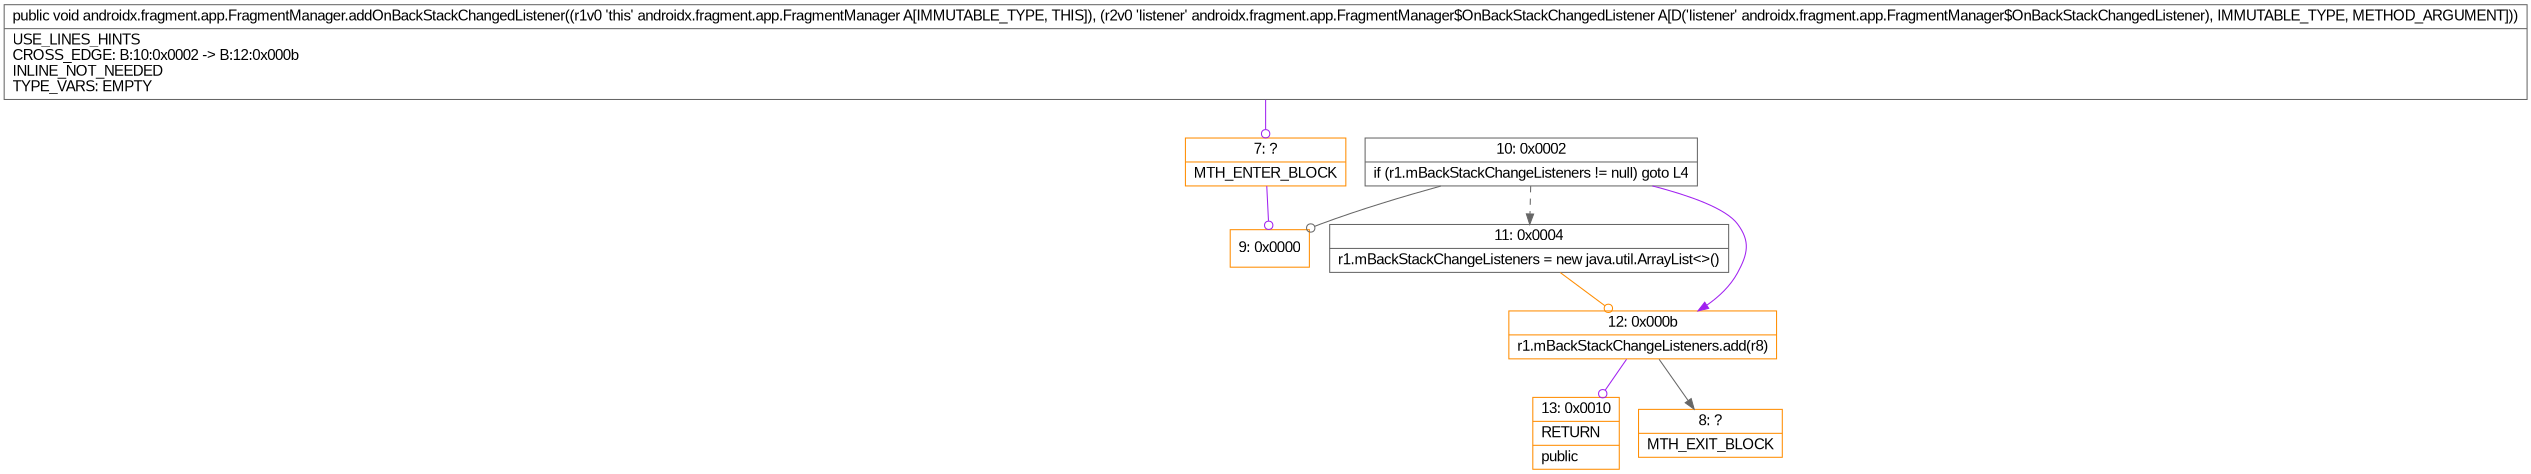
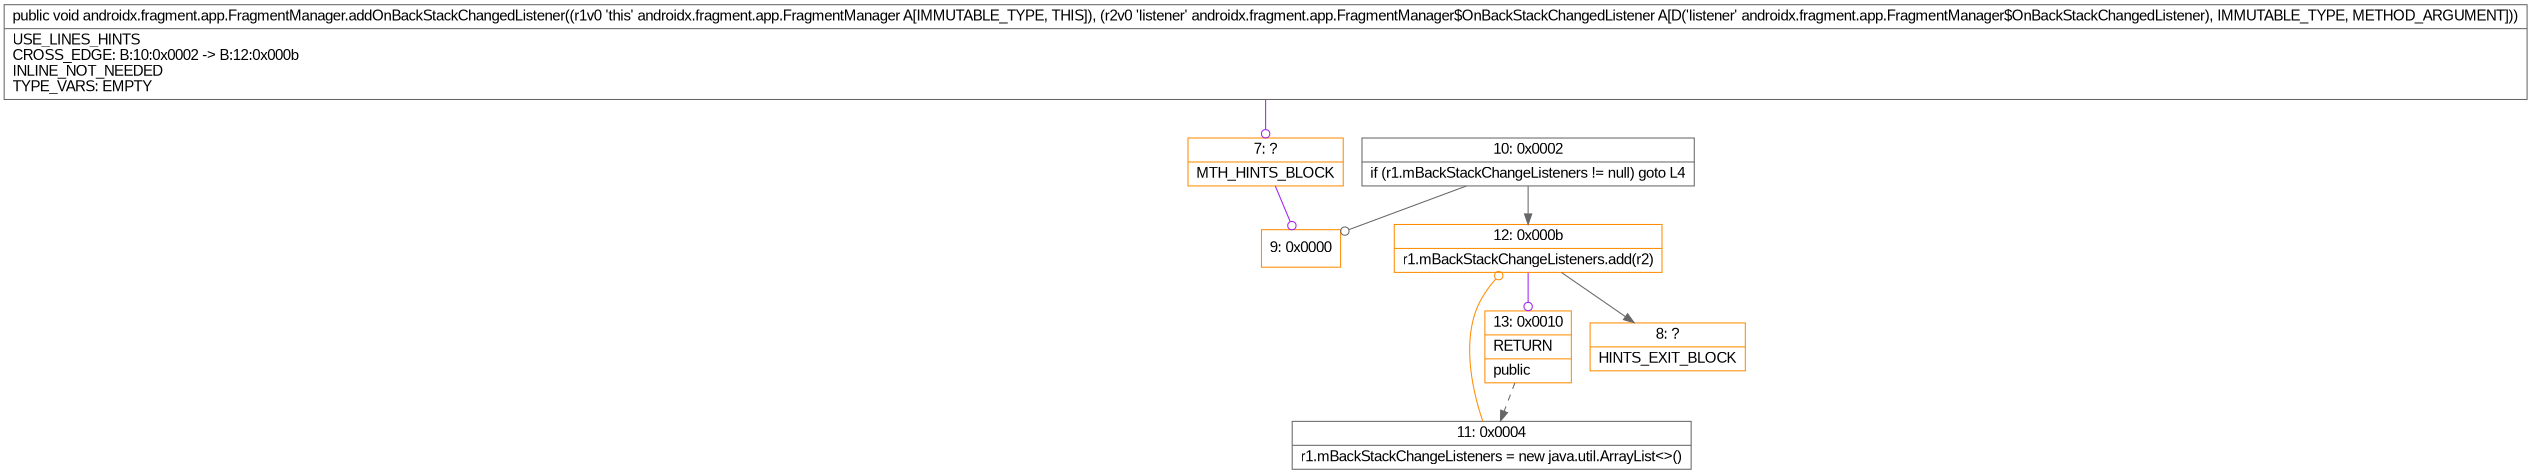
(1266, 173) -> (1266, 173)
(1530, 200) -> (1510, 397)
(1738, 225) -> (1528, 200)
(1643, 346) -> (1528, 260)
(1710, 445) -> (1668, 358)
